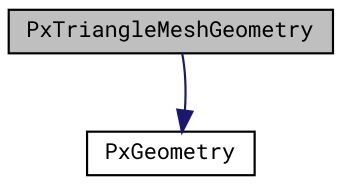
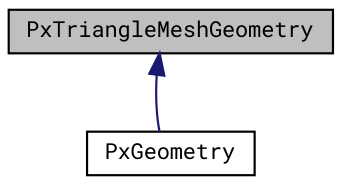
(185, 82) -> (156, 104)
